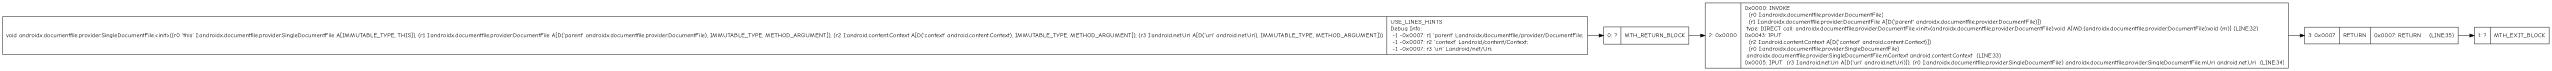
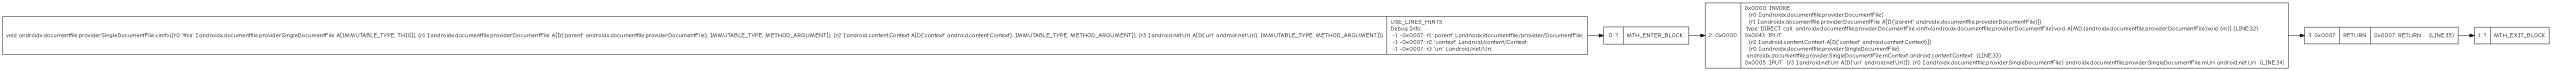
(1655, 35) -> (1655, 35)
